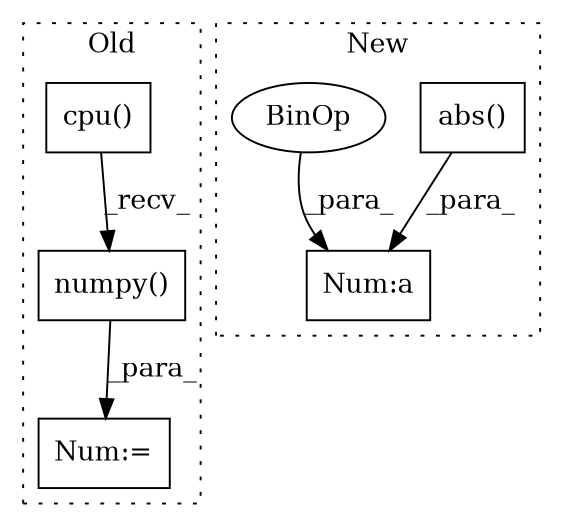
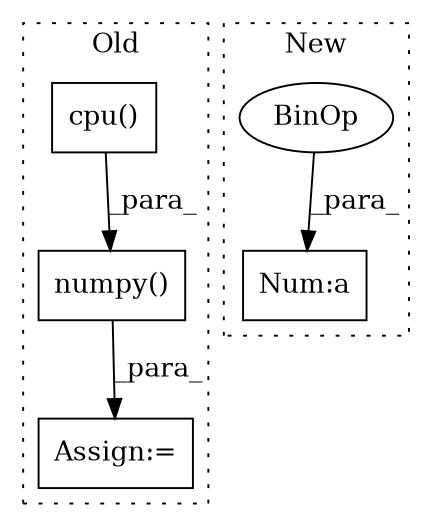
(473, 118) -> none
(148, 202) -> (152, 202)
(104, 453) -> (116, 453)
